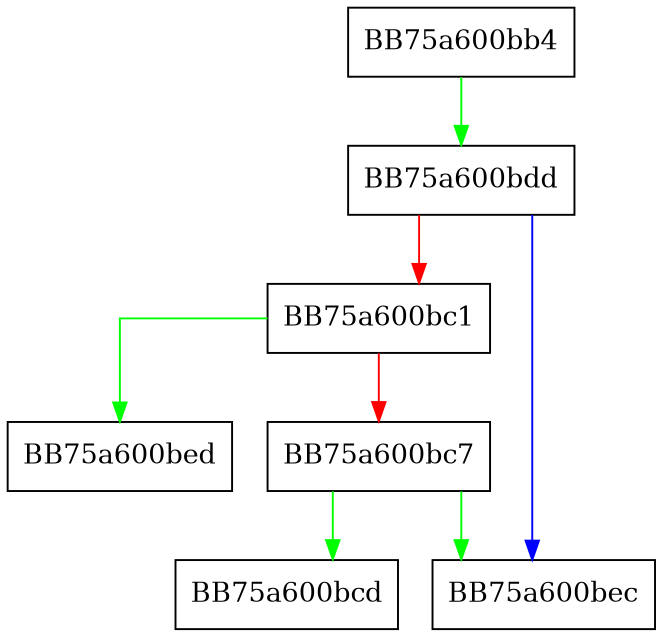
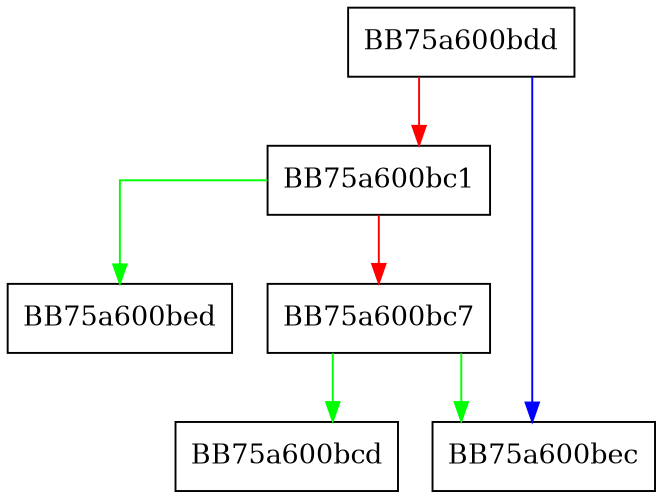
(461, 42) -> none
